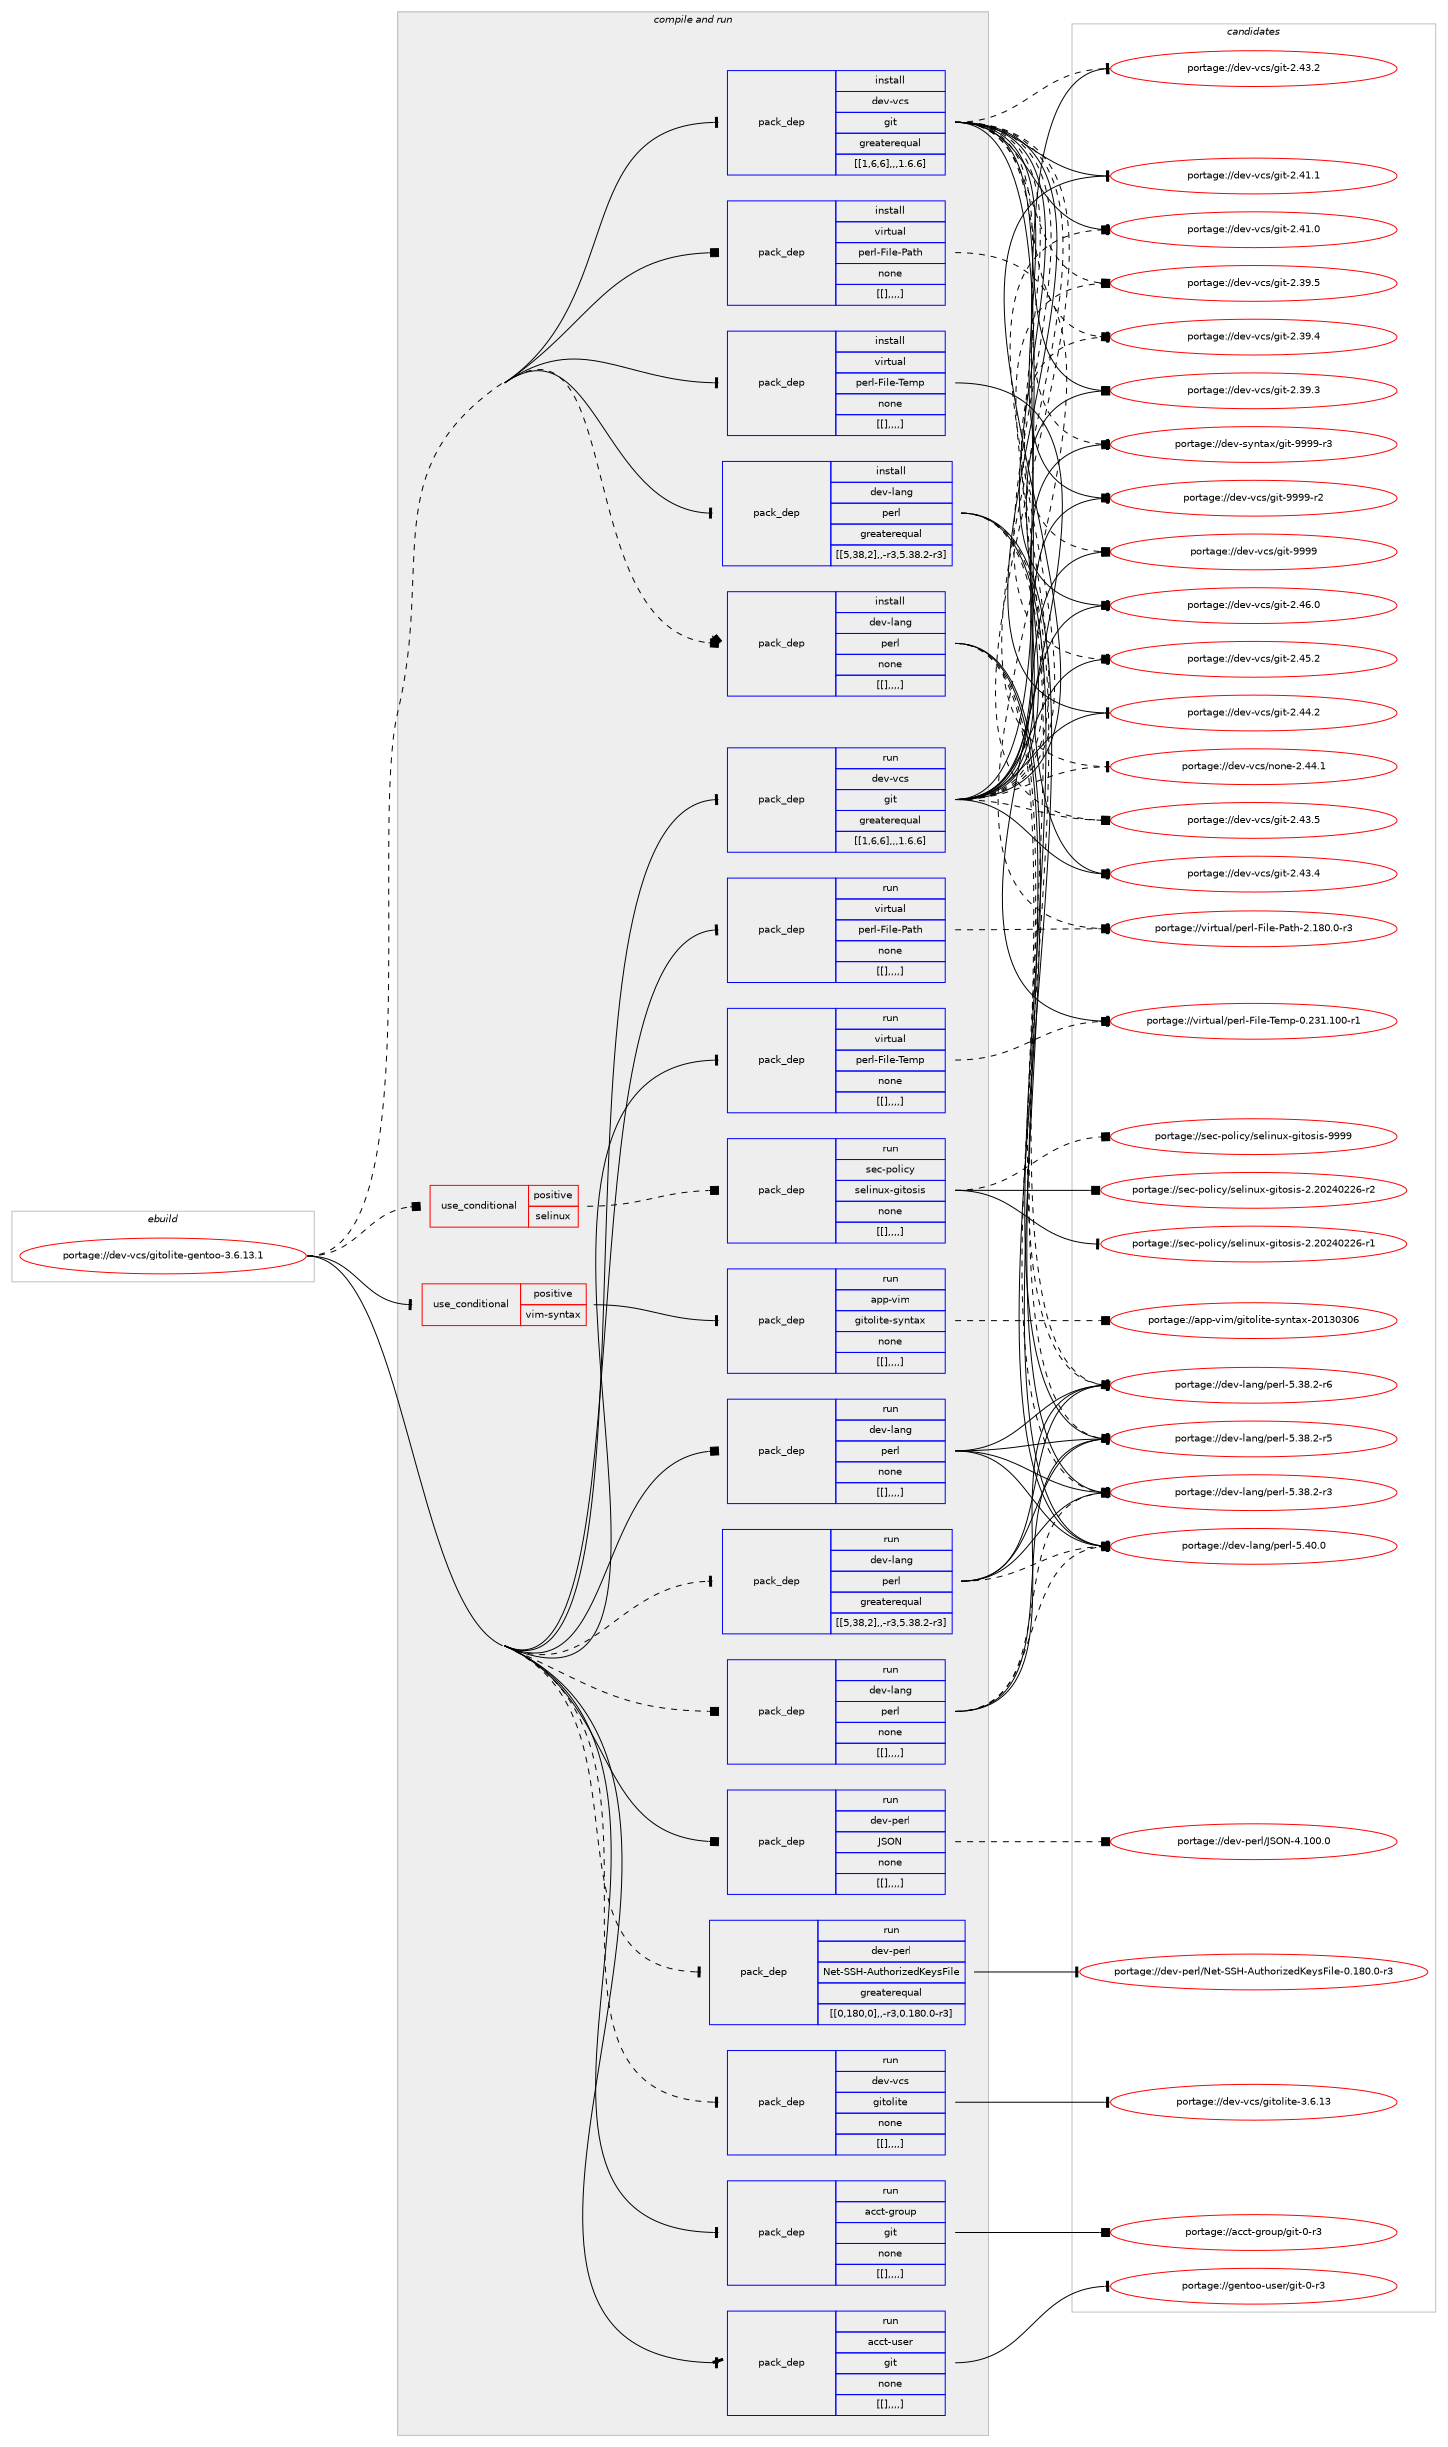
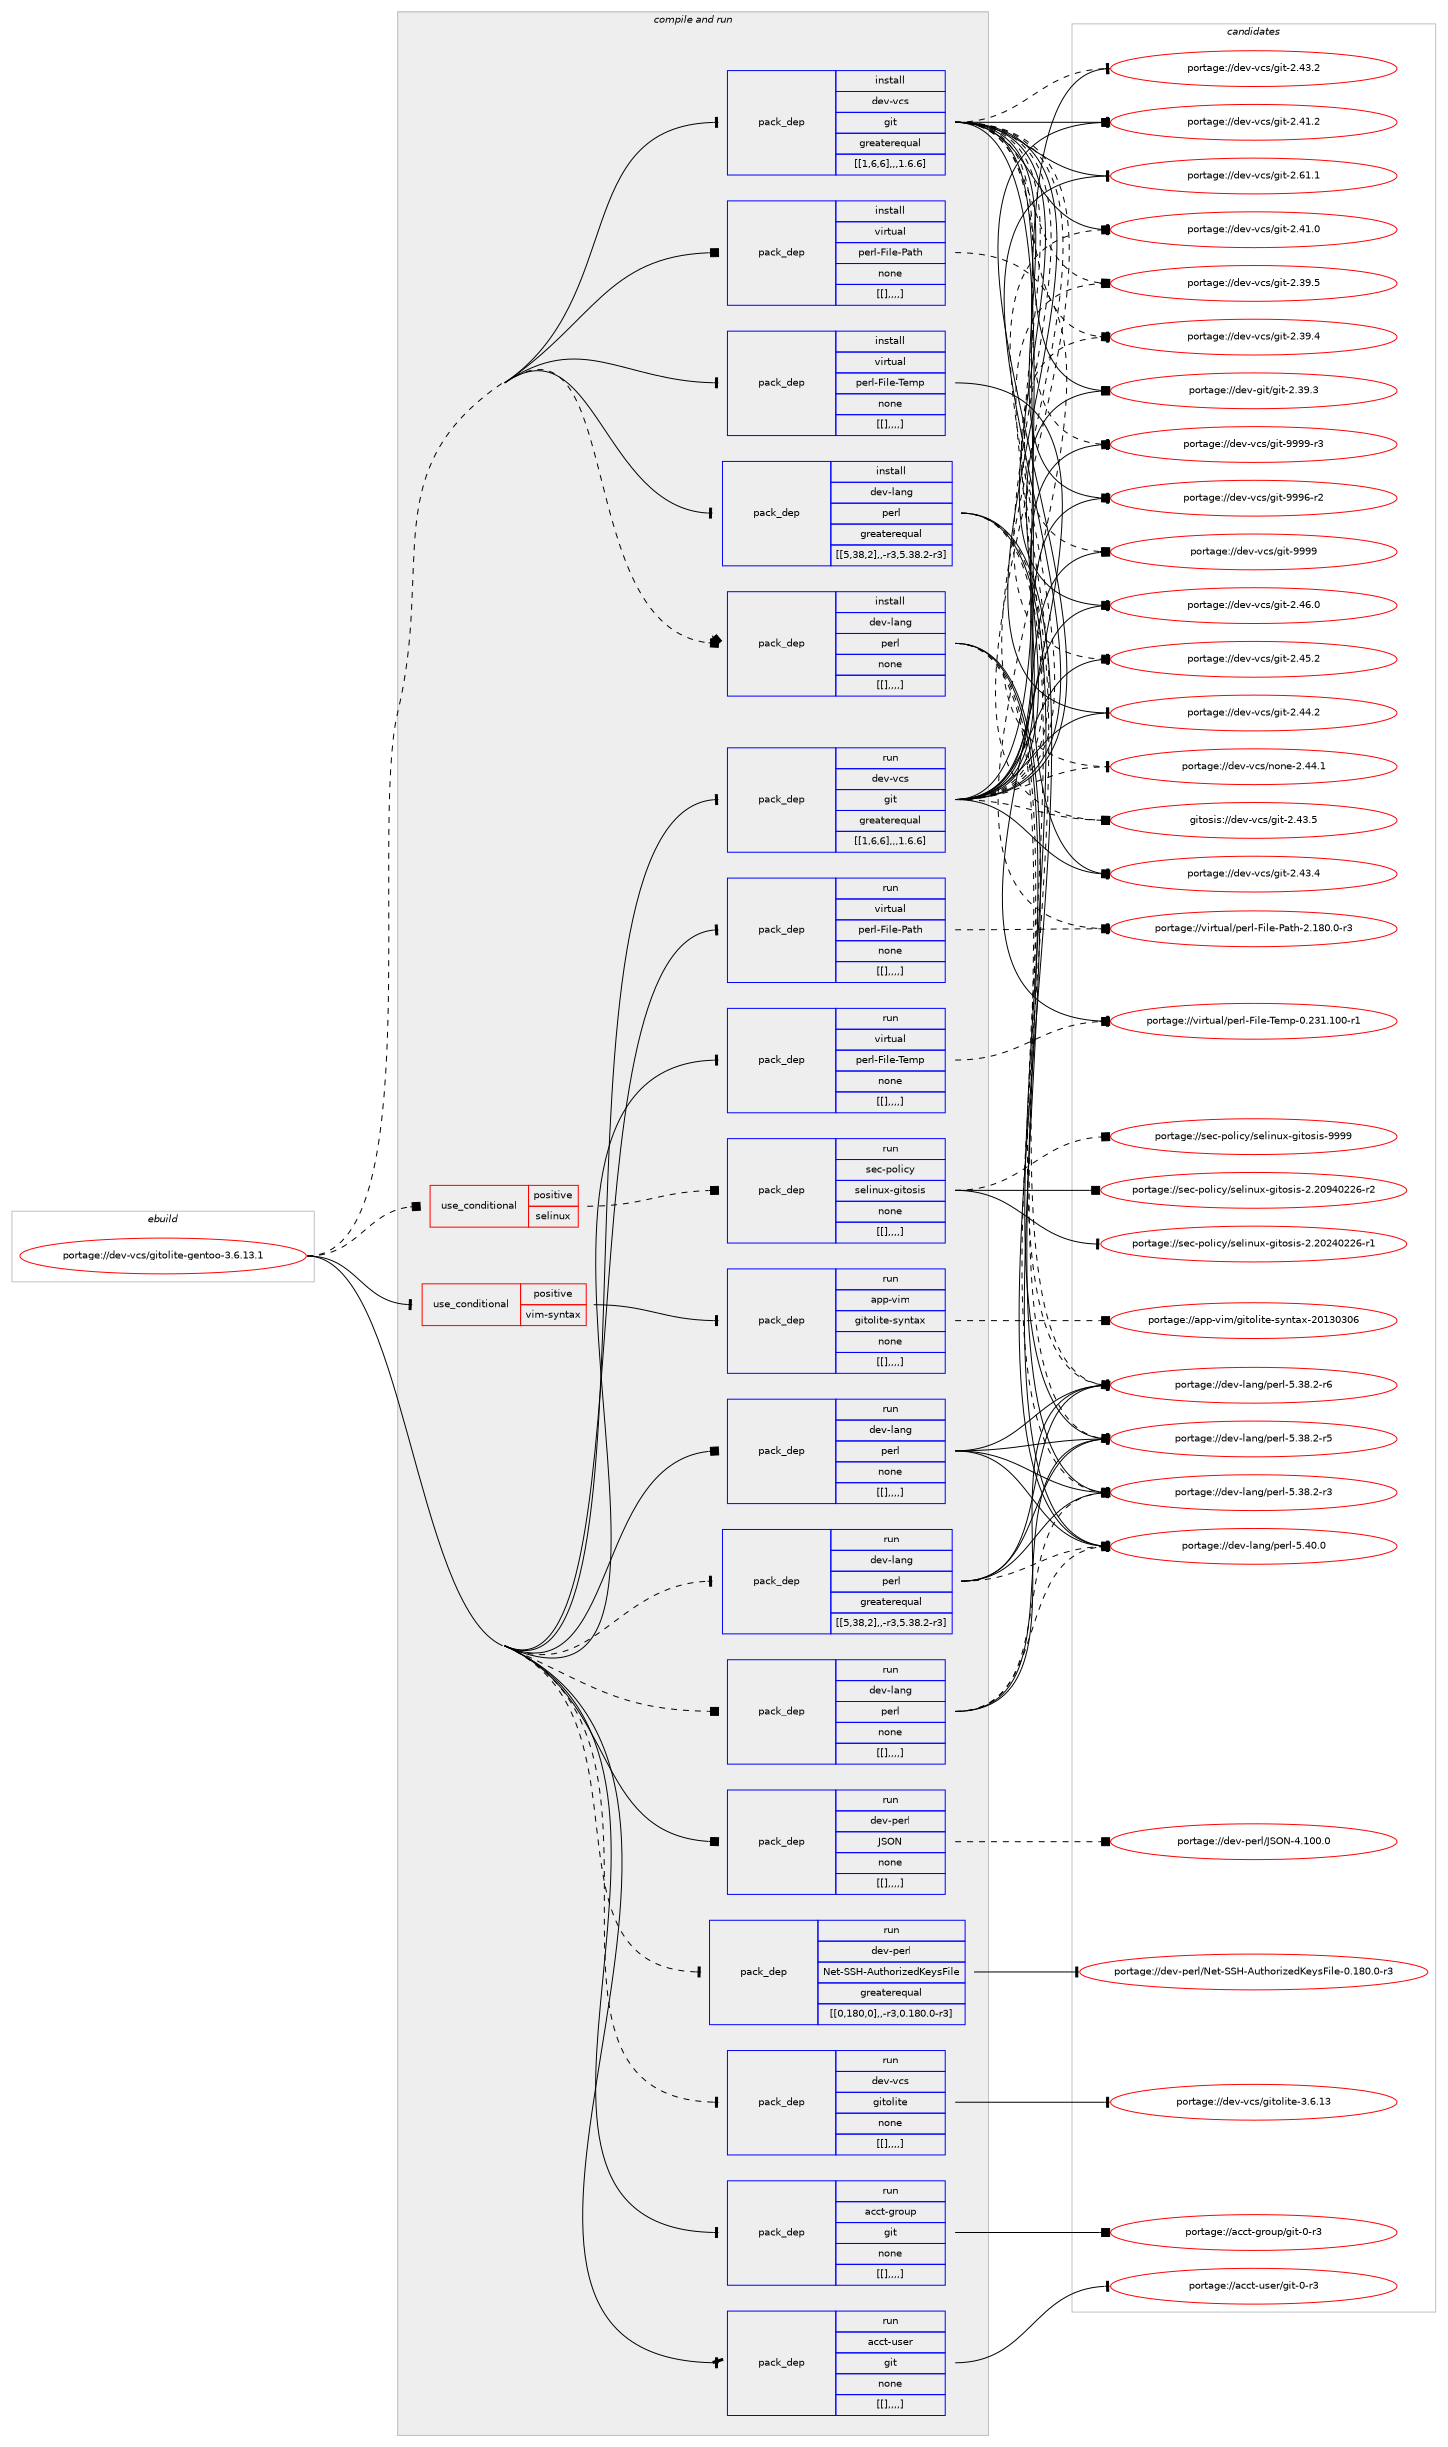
none -> (1254, 122)
(1254, 176) -> (1254, 176)
(1254, 391) -> (1254, 391)
(1254, 445) -> (1254, 445)
(1254, 498) -> (1254, 498)
(1254, 820) -> (1254, 820)
(1254, 1190) -> (1254, 1190)
(1254, 2286) -> (1254, 2286)
